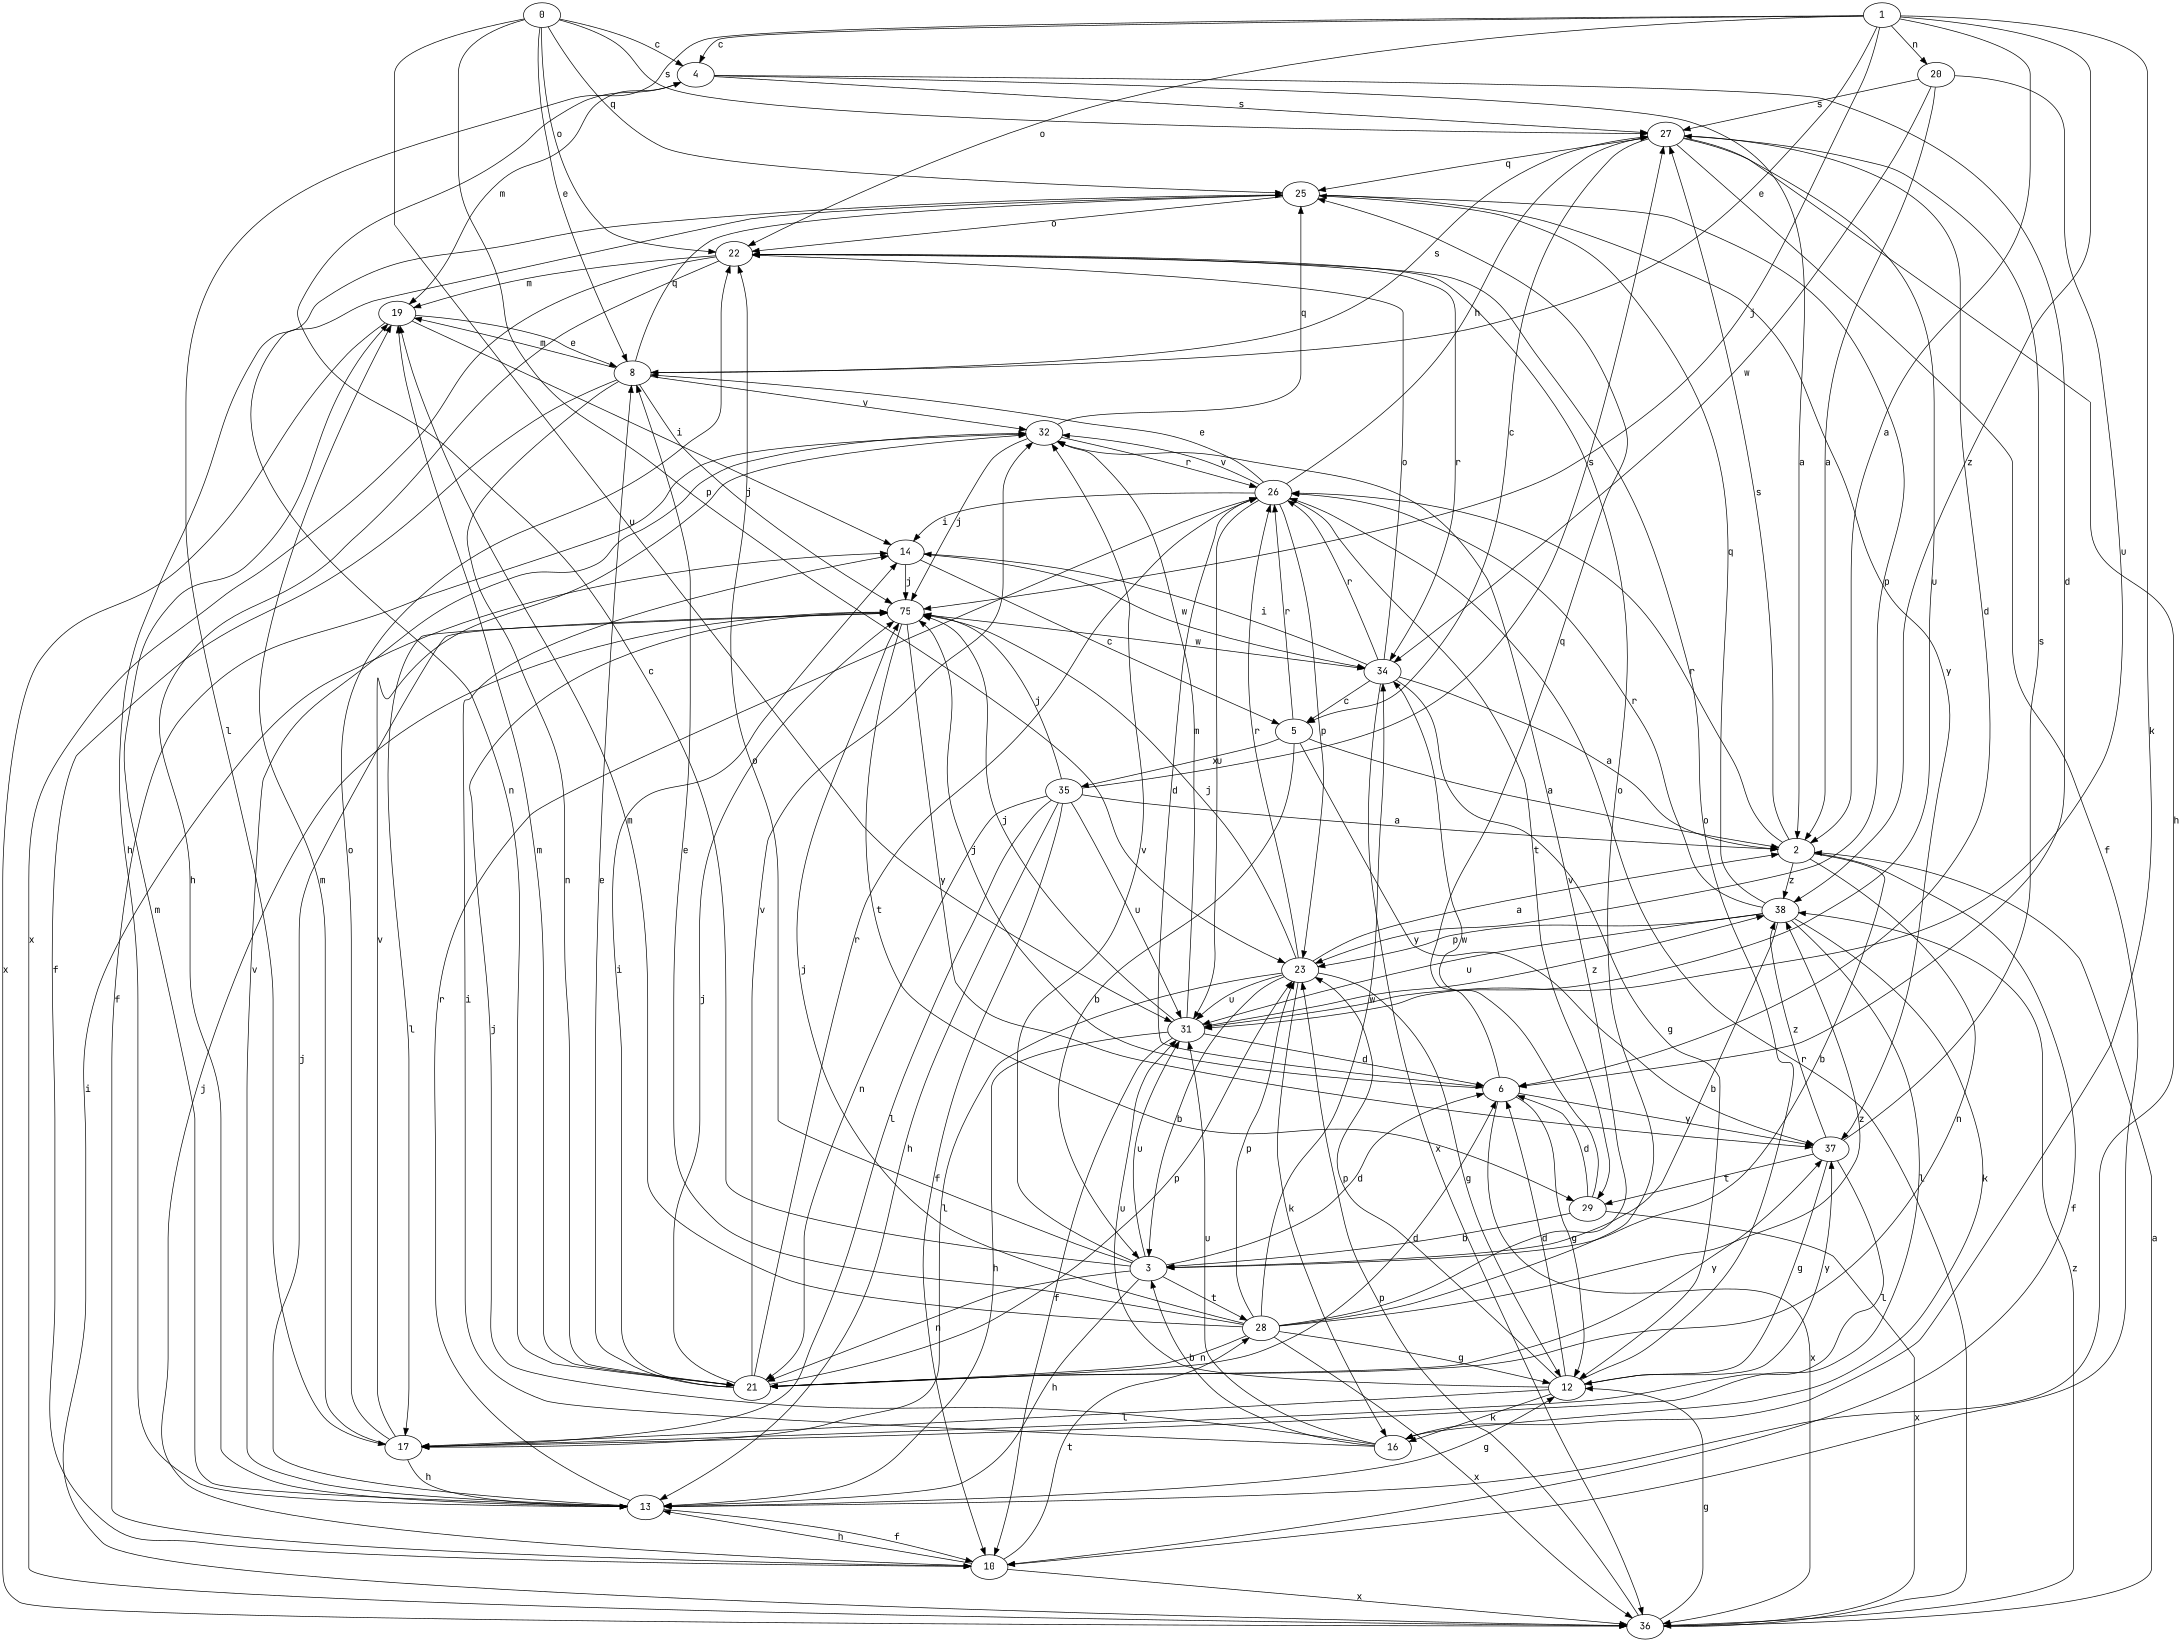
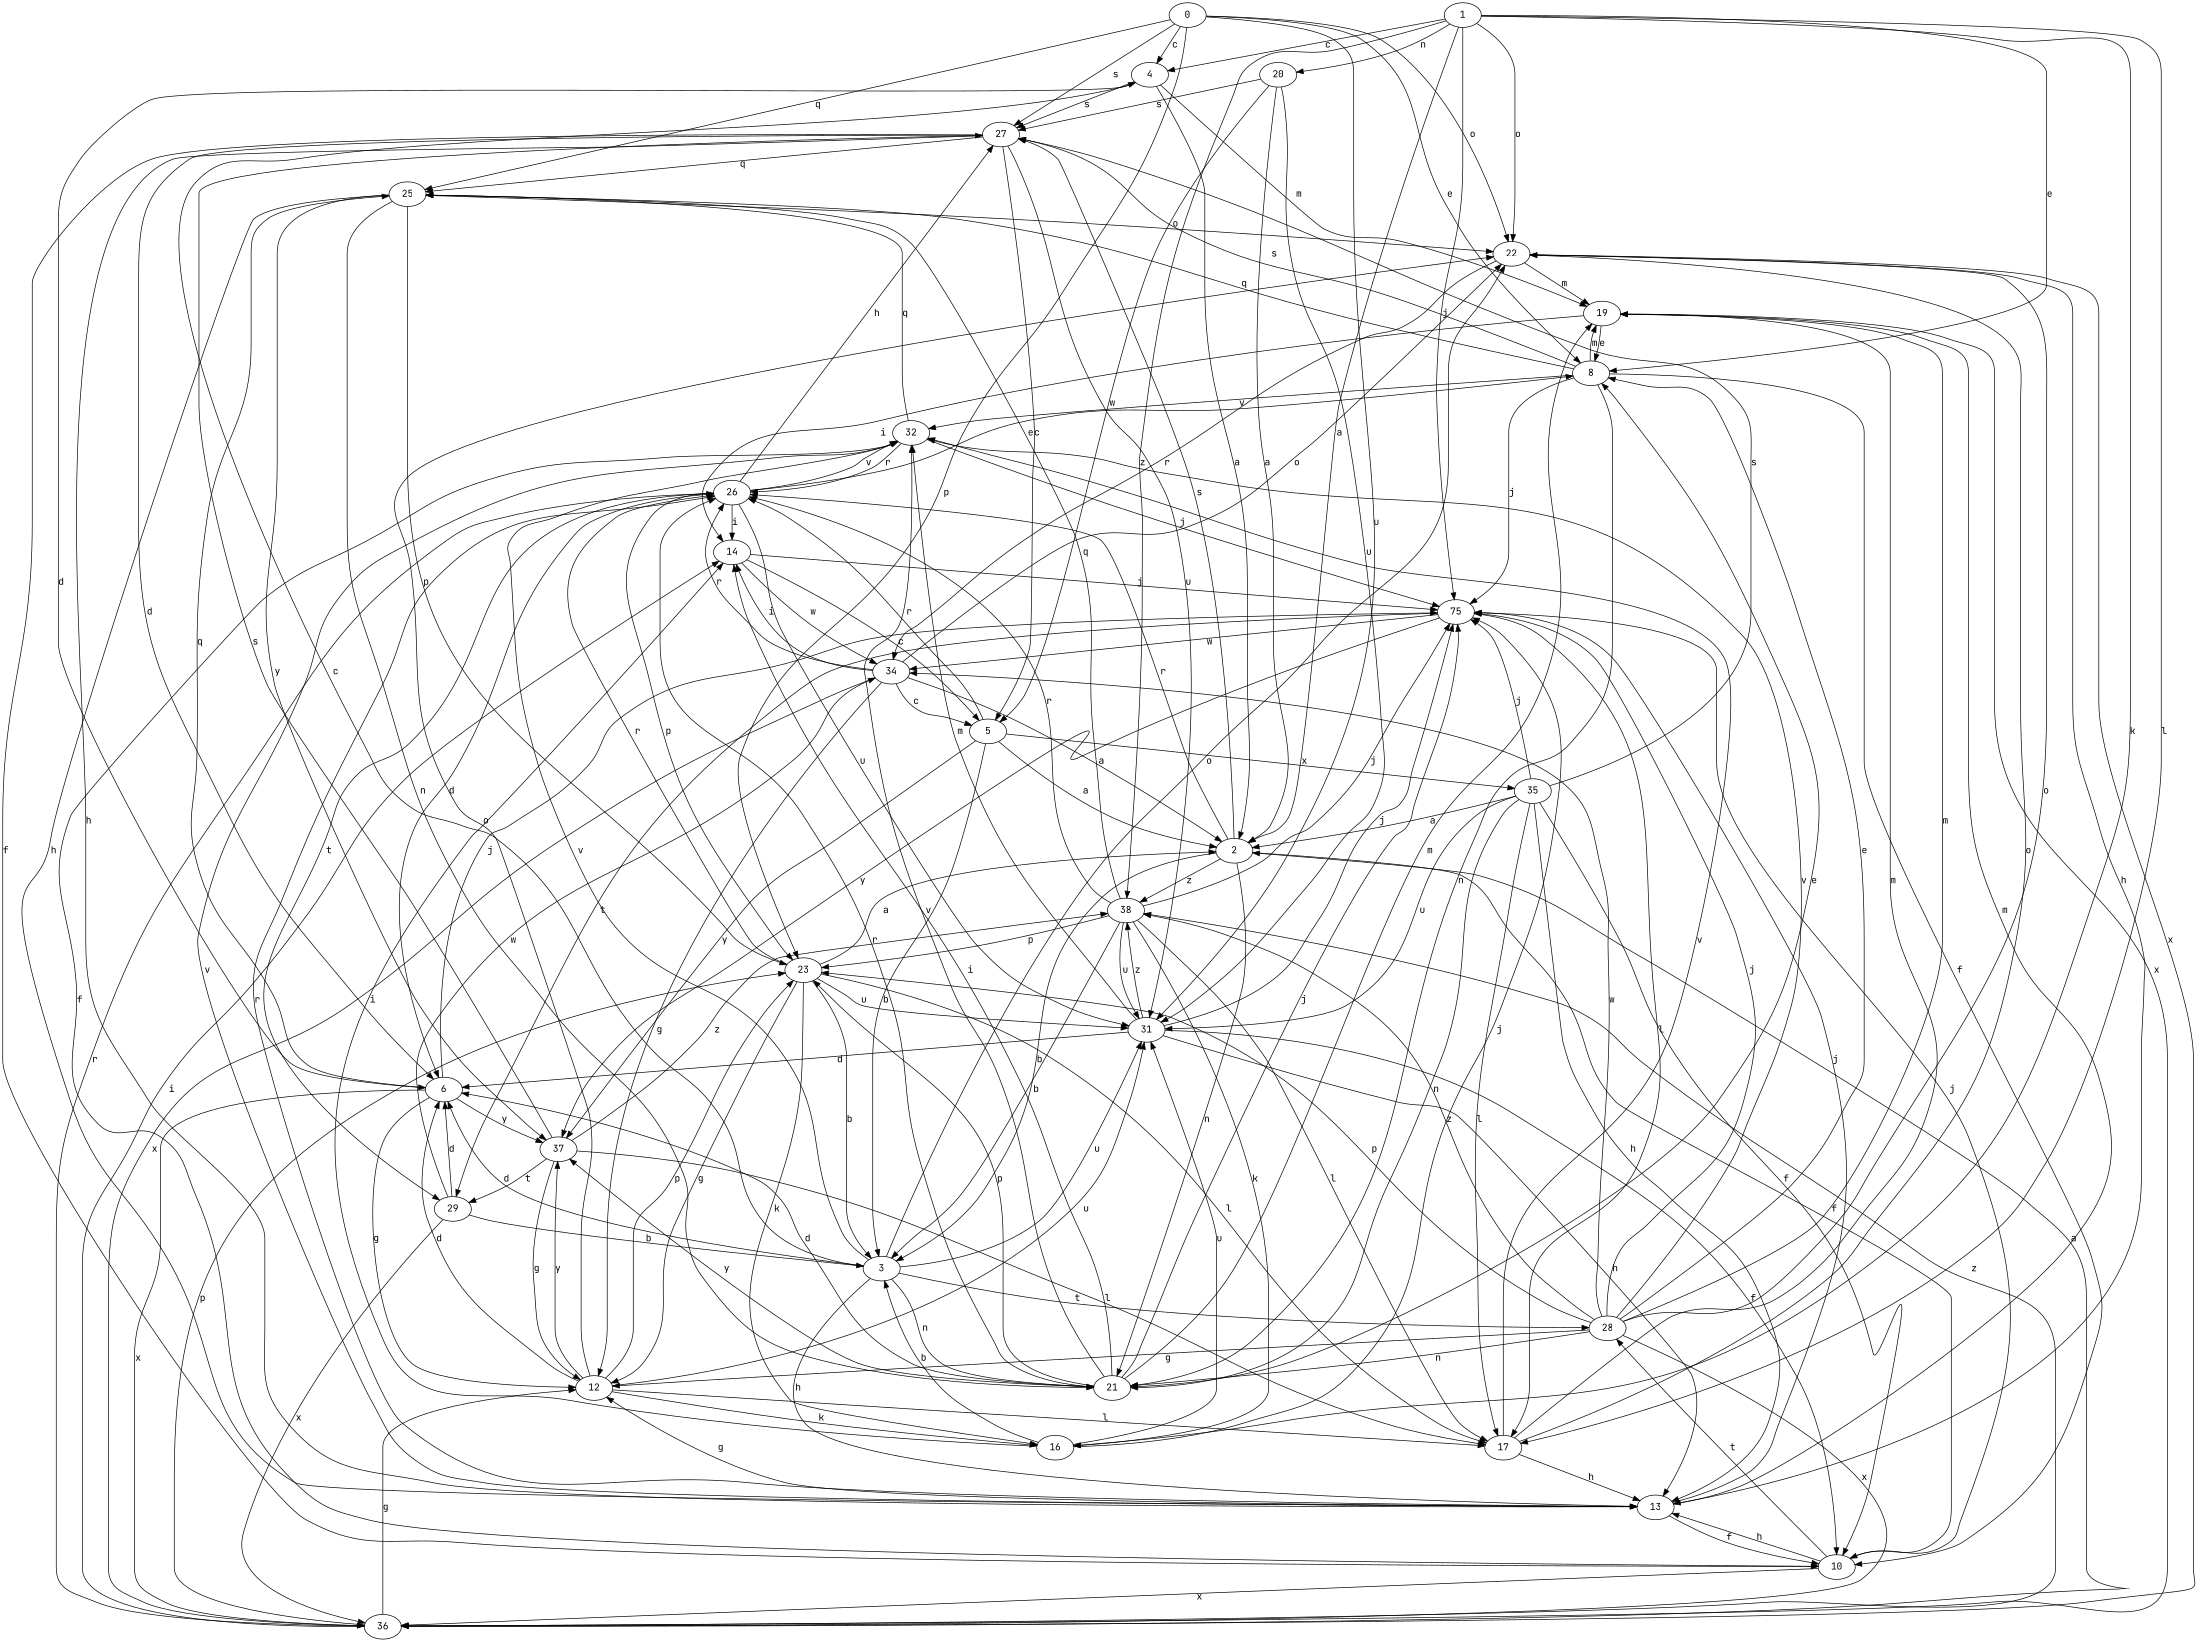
(1716, 391) -> (1112, 390)
(1153, 744) -> (1330, 809)
